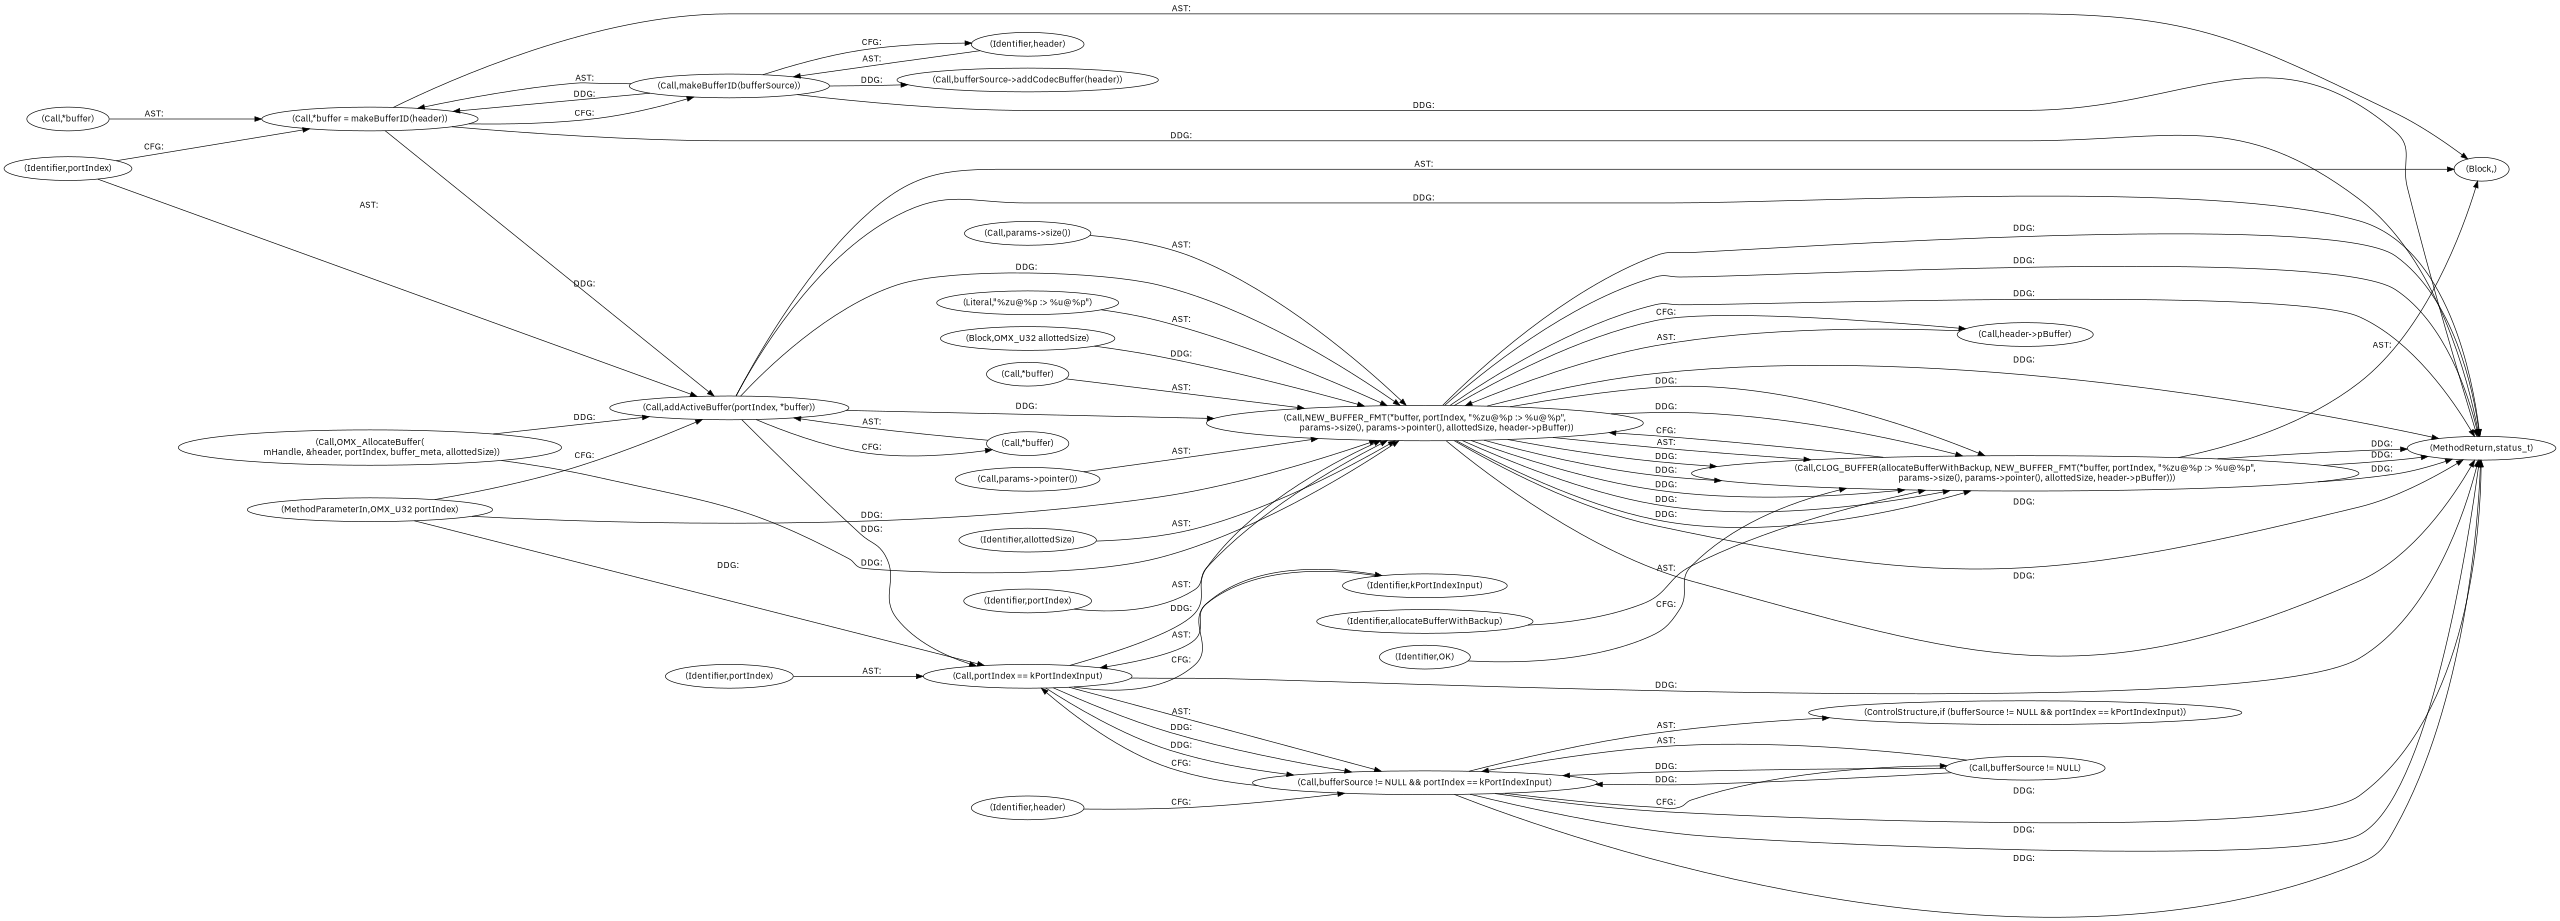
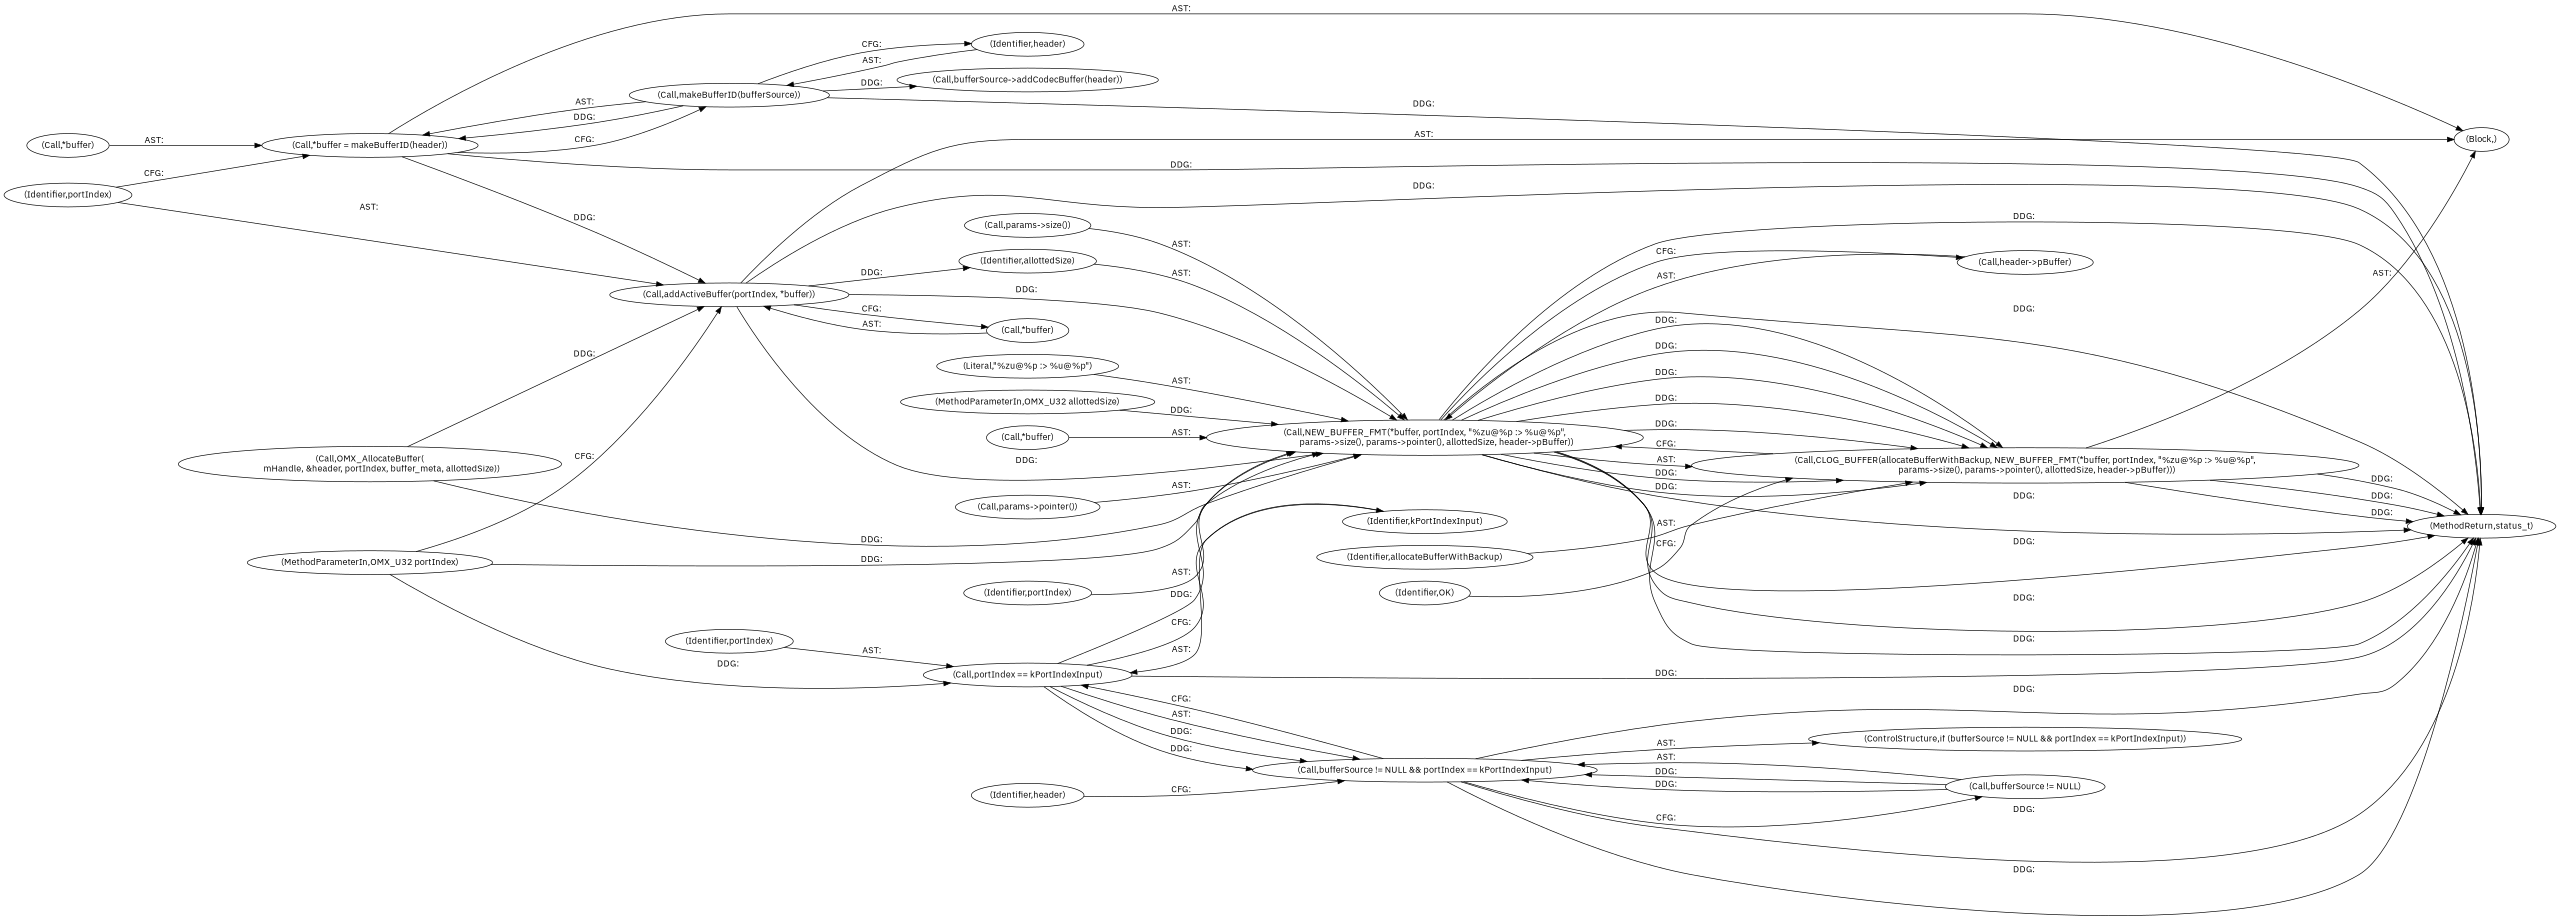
(1028, 338) -> (1028, 402)
(869, 540) -> (886, 277)
